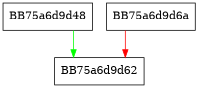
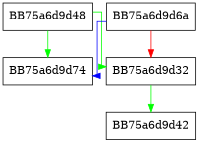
none -> (48, 71)
(99, 71) -> (151, 71)
none -> (151, 126)
